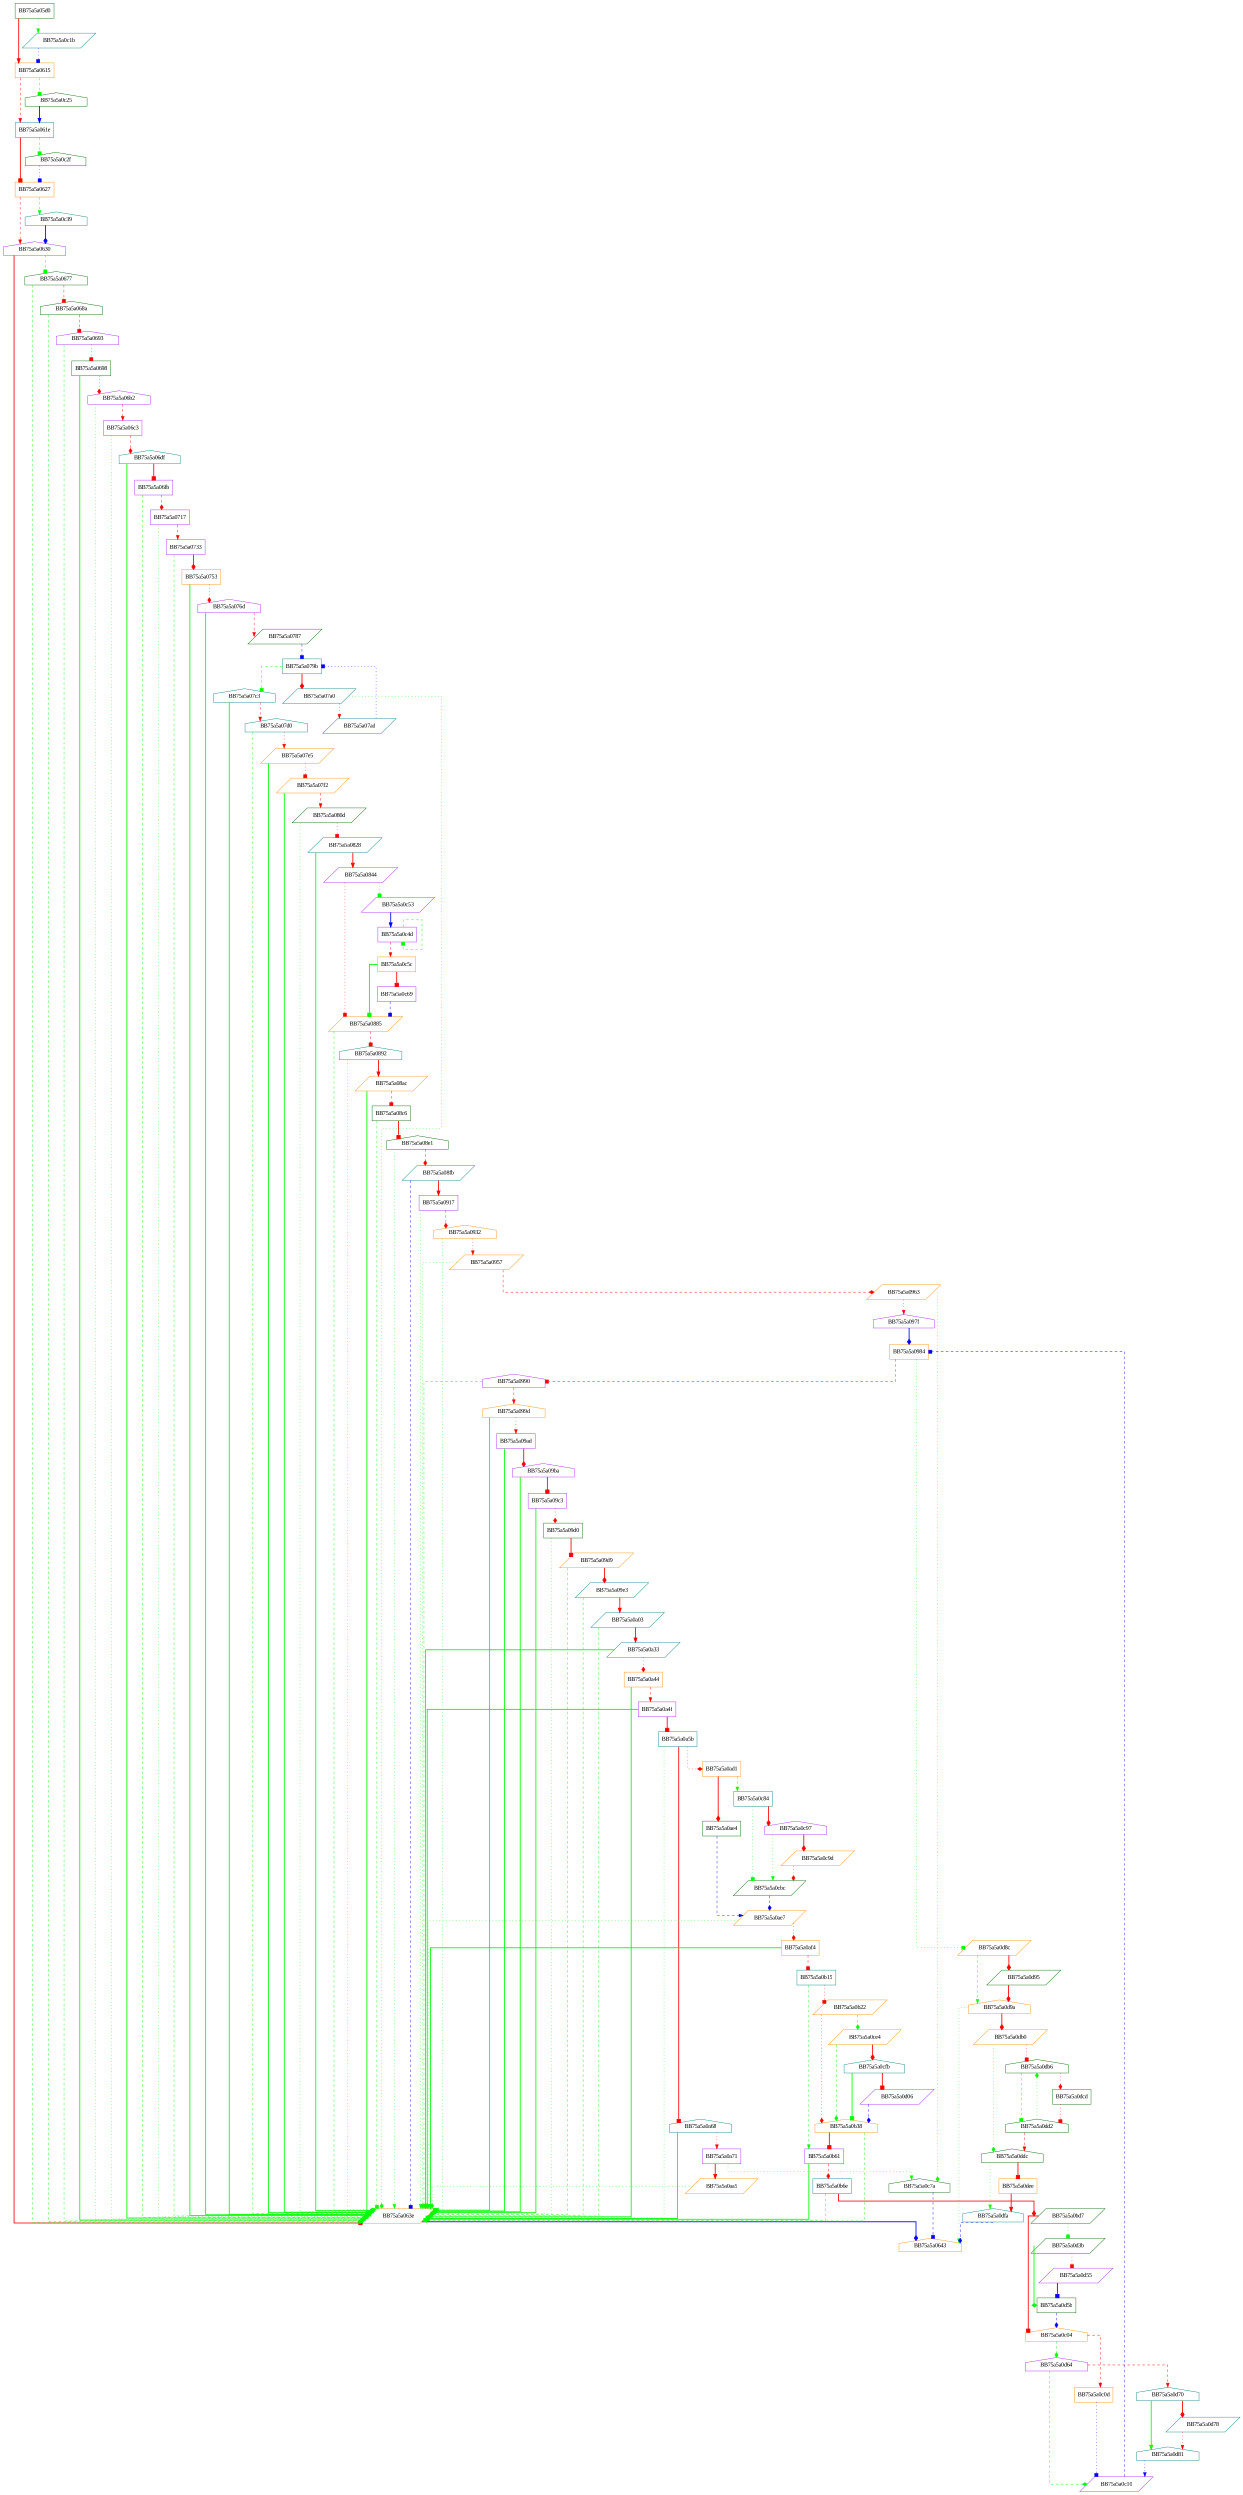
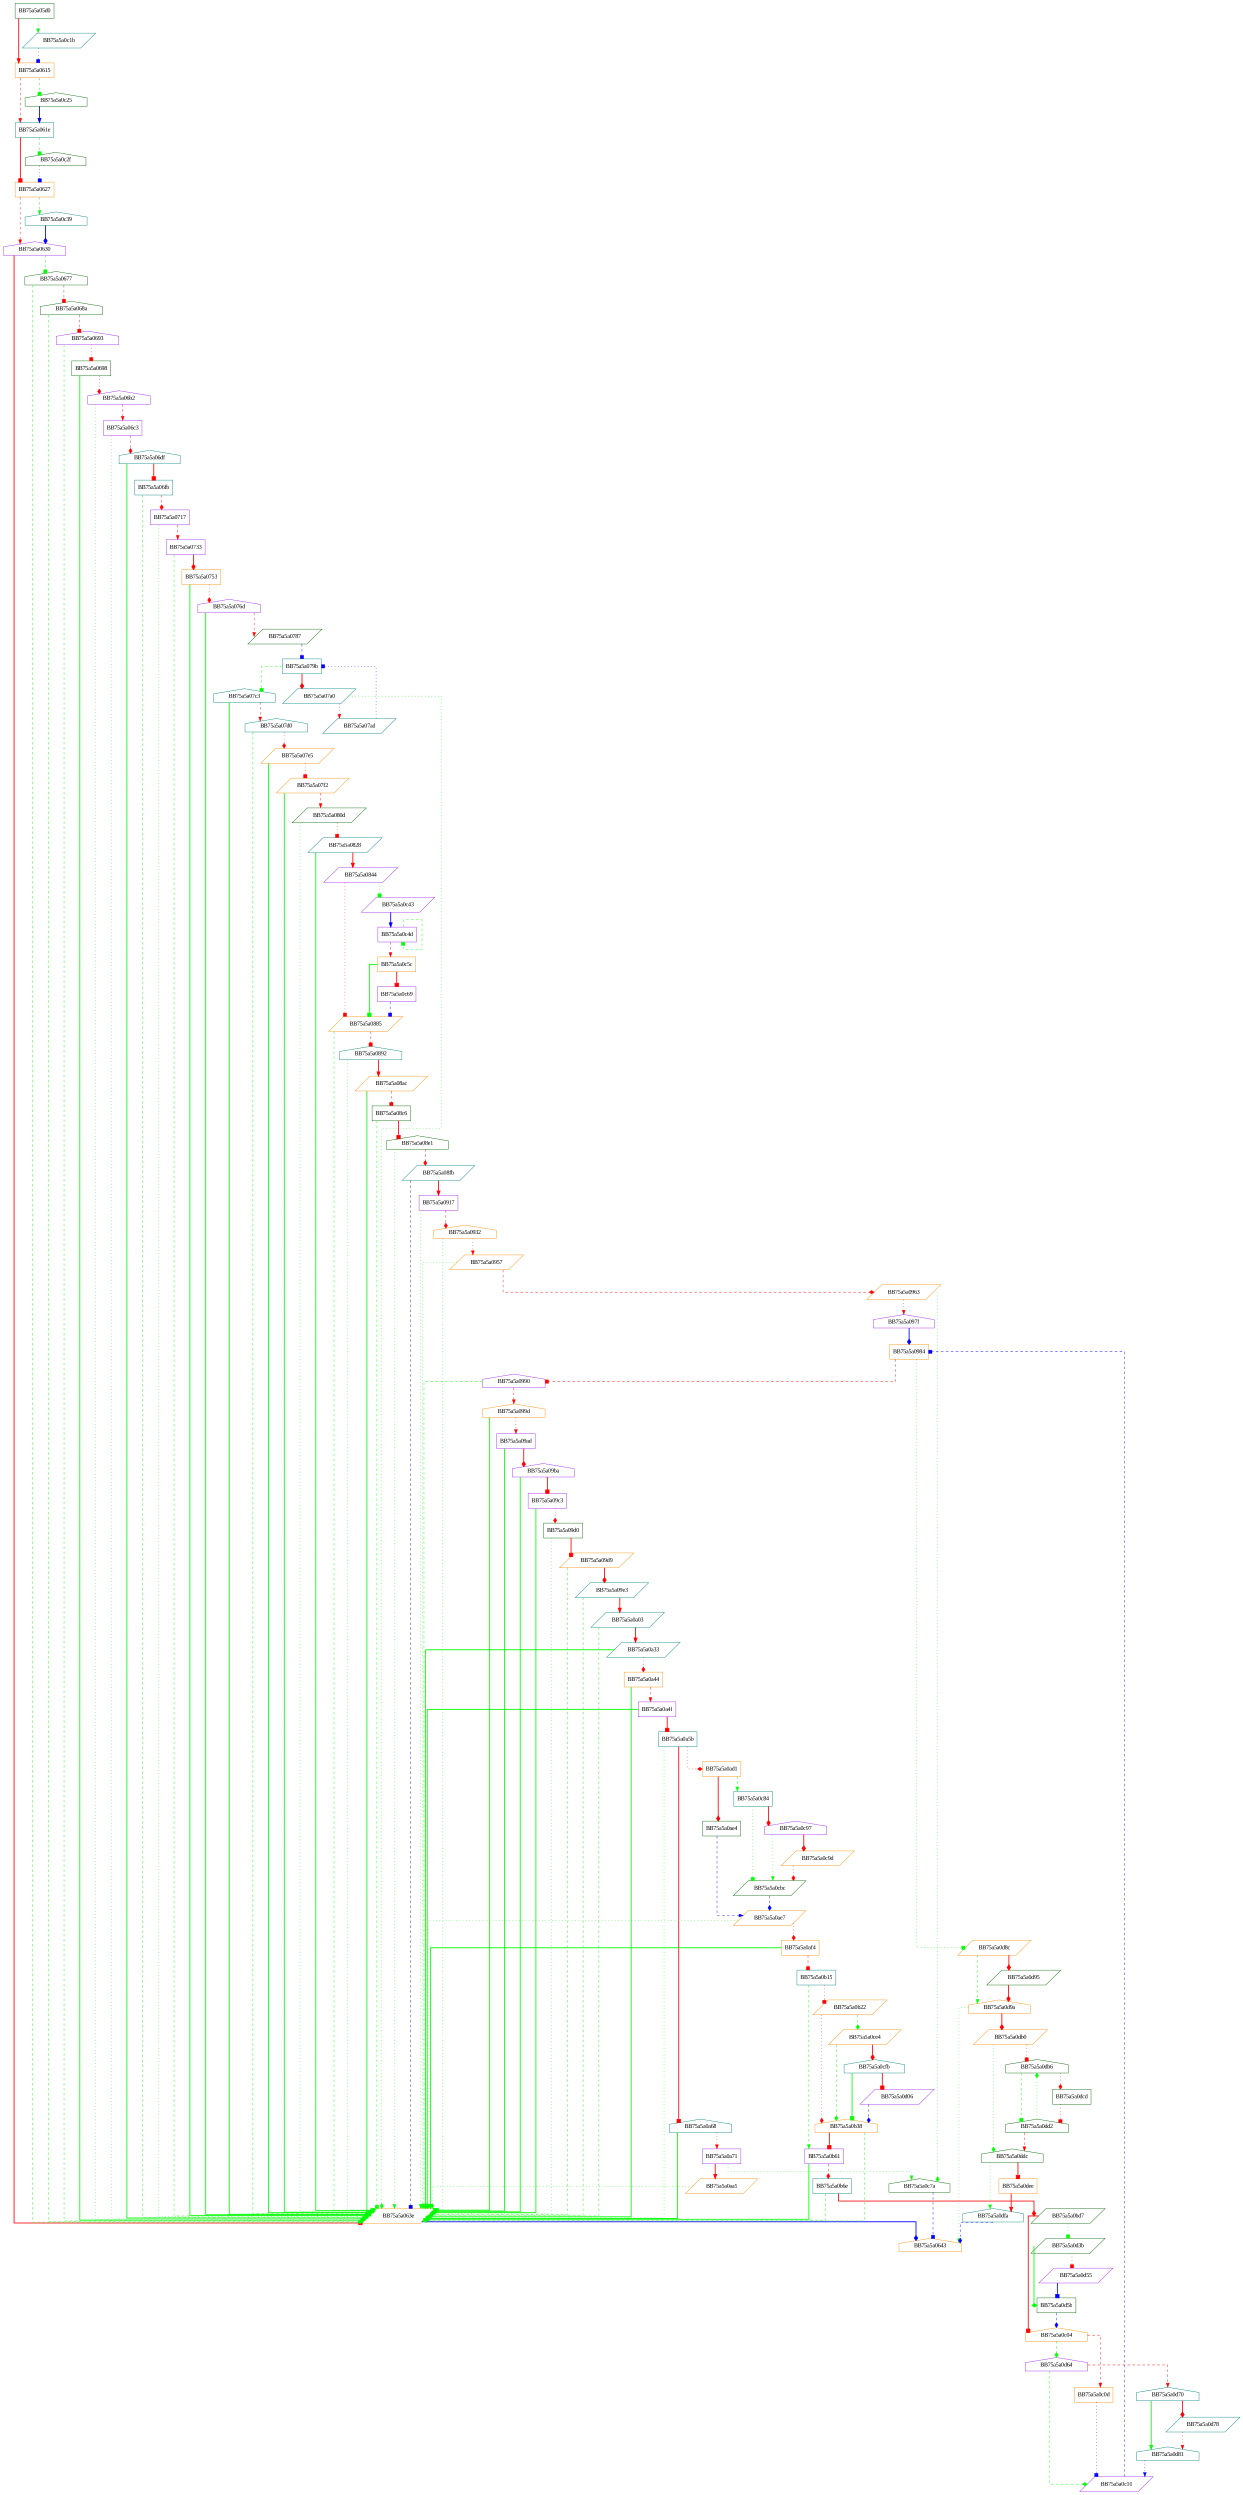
(154, 488) -> (154, 488)
(284, 738) -> (284, 738)
(398, 905) -> (398, 905)
